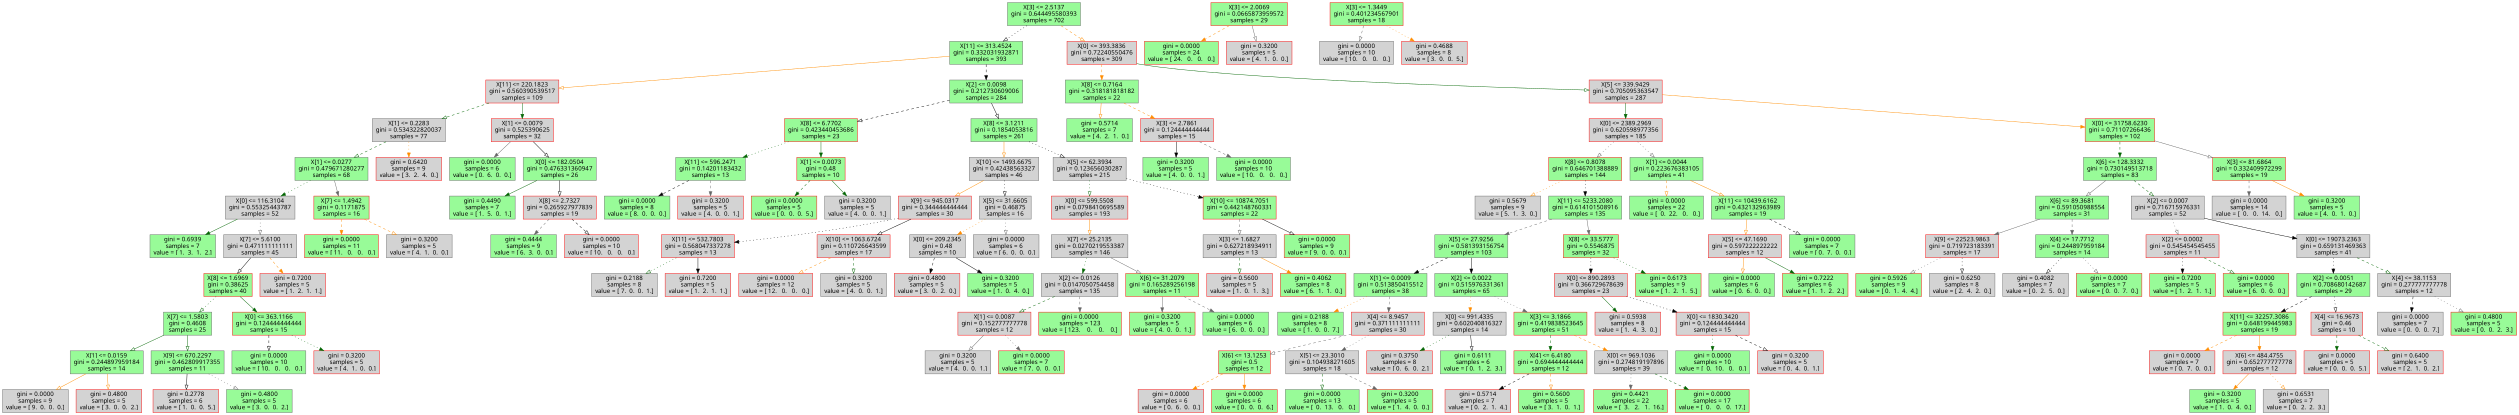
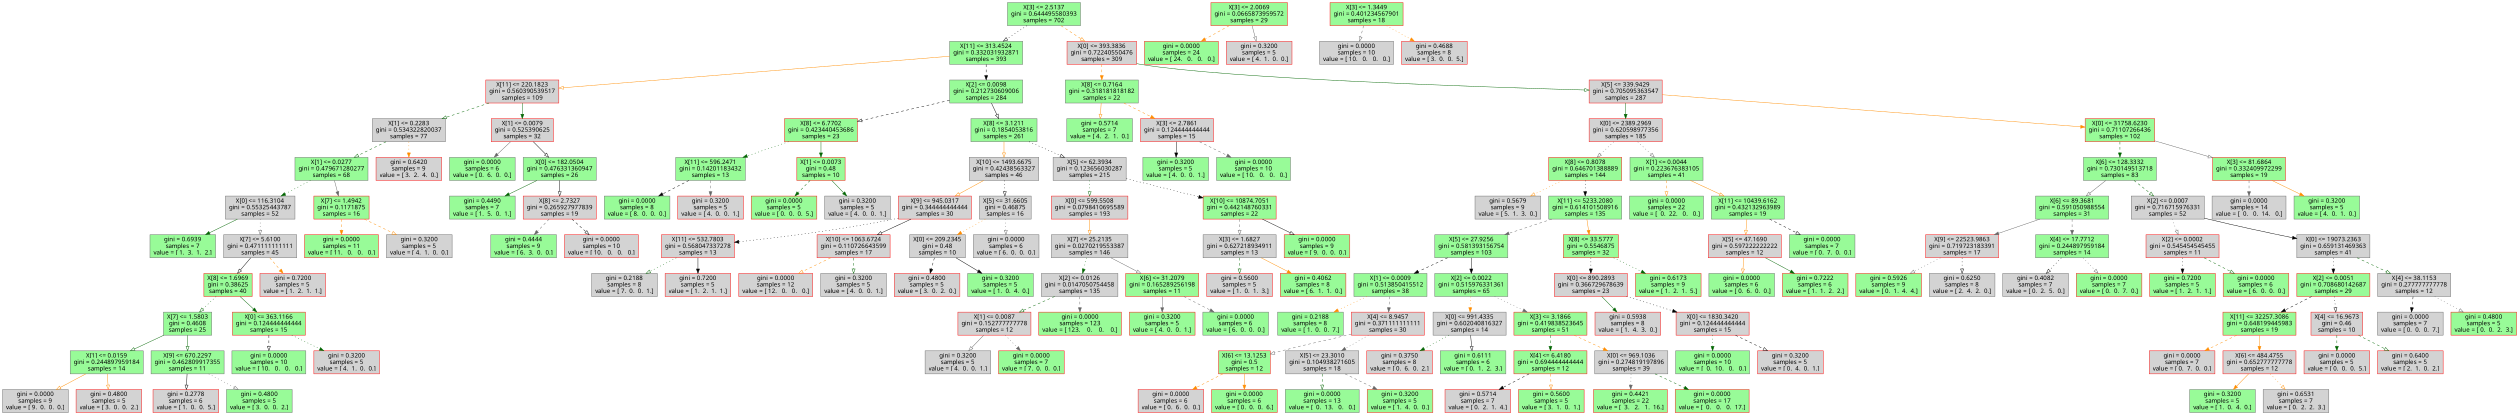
(1588, 225) -> (1588, 225)
(2333, 285) -> (2333, 285)
